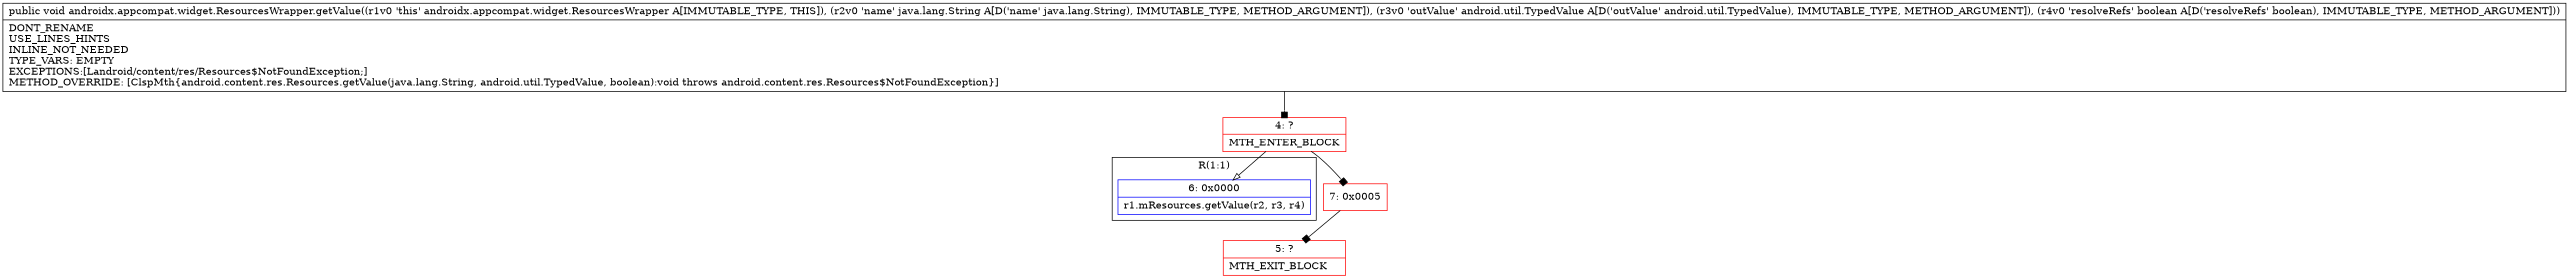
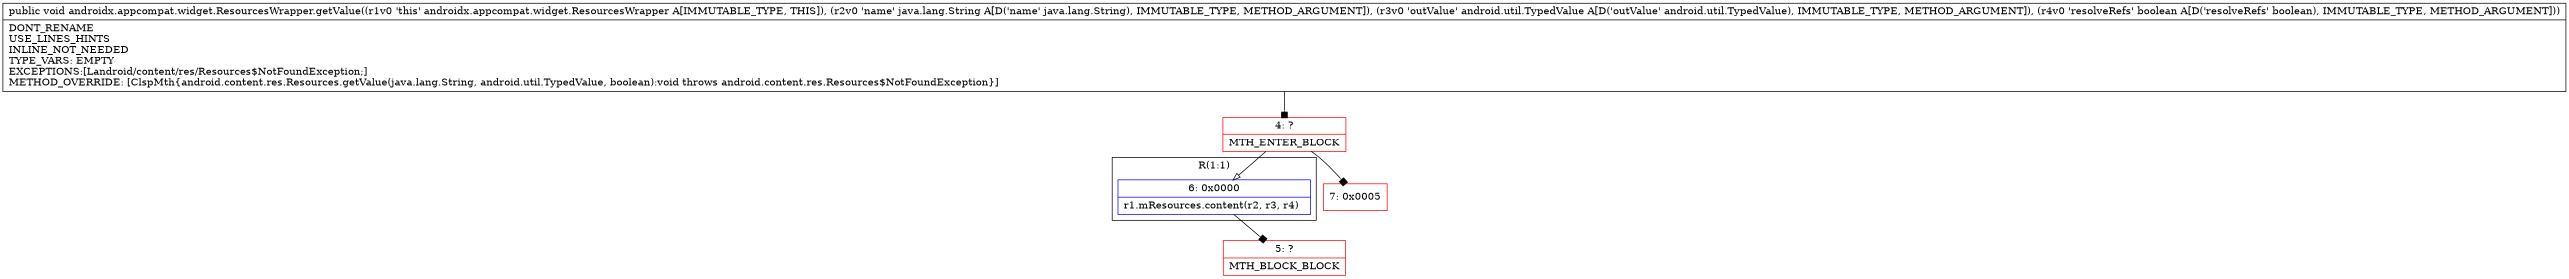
(1214, 206) -> (1211, 206)
(1325, 223) -> (1246, 225)
(1278, 266) -> (1284, 266)
